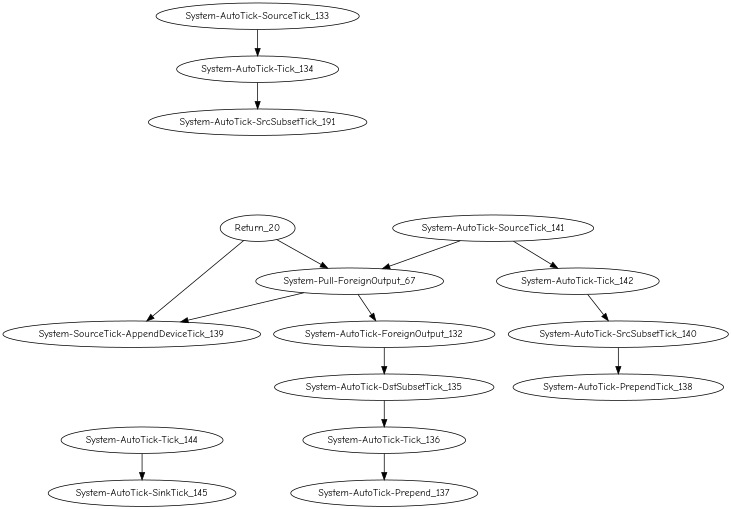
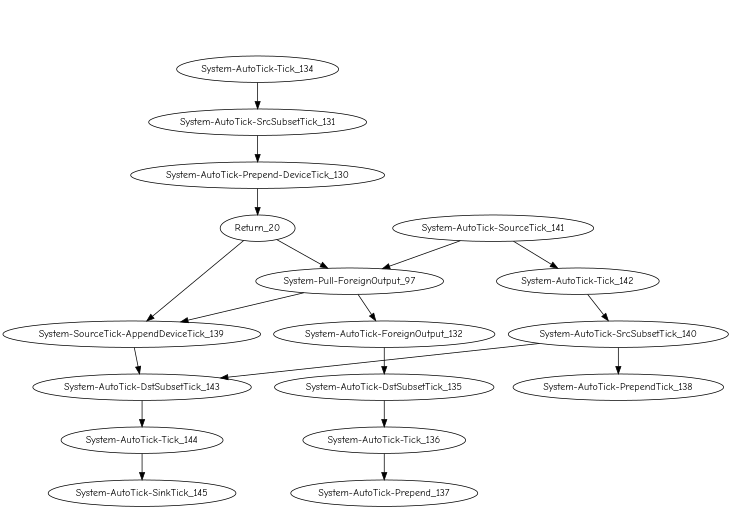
(258, 16) -> none
(258, 122) -> (258, 122)
none -> (258, 175)
(350, 281) -> (350, 281)
none -> (142, 387)
